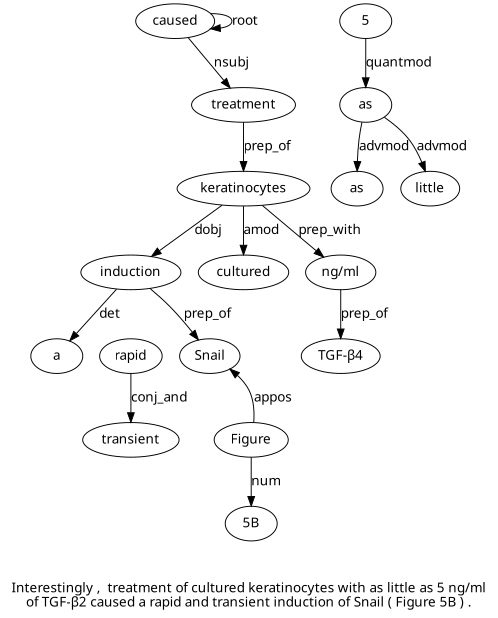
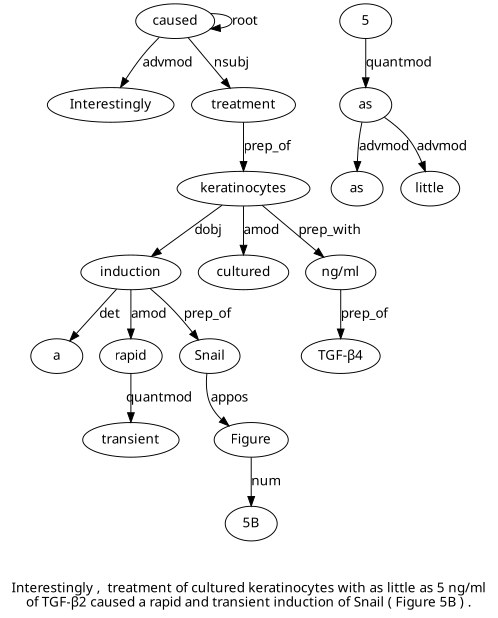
none -> (111, 105)
none -> (131, 309)
(252, 397) -> (208, 398)
(159, 398) -> (159, 398)
